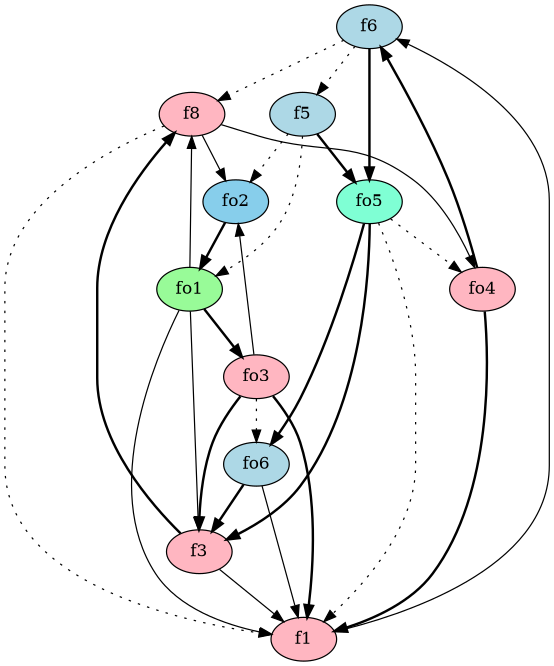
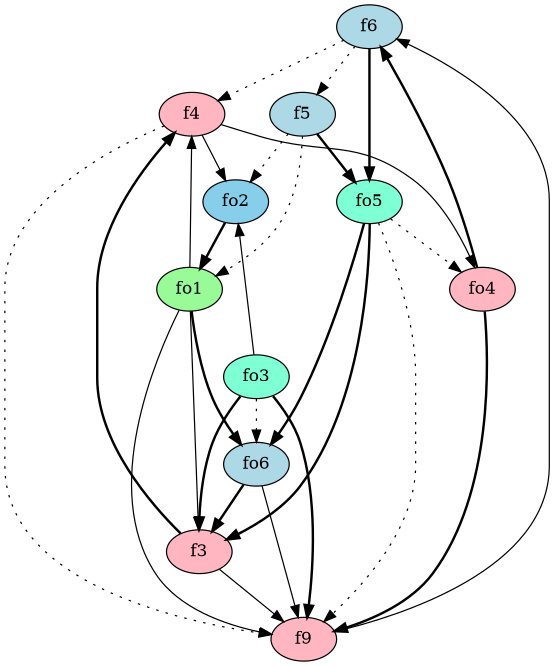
(192, 114) -> (192, 114)
(219, 328) -> (204, 376)
(256, 377) -> (256, 377)
(304, 639) -> (304, 639)
